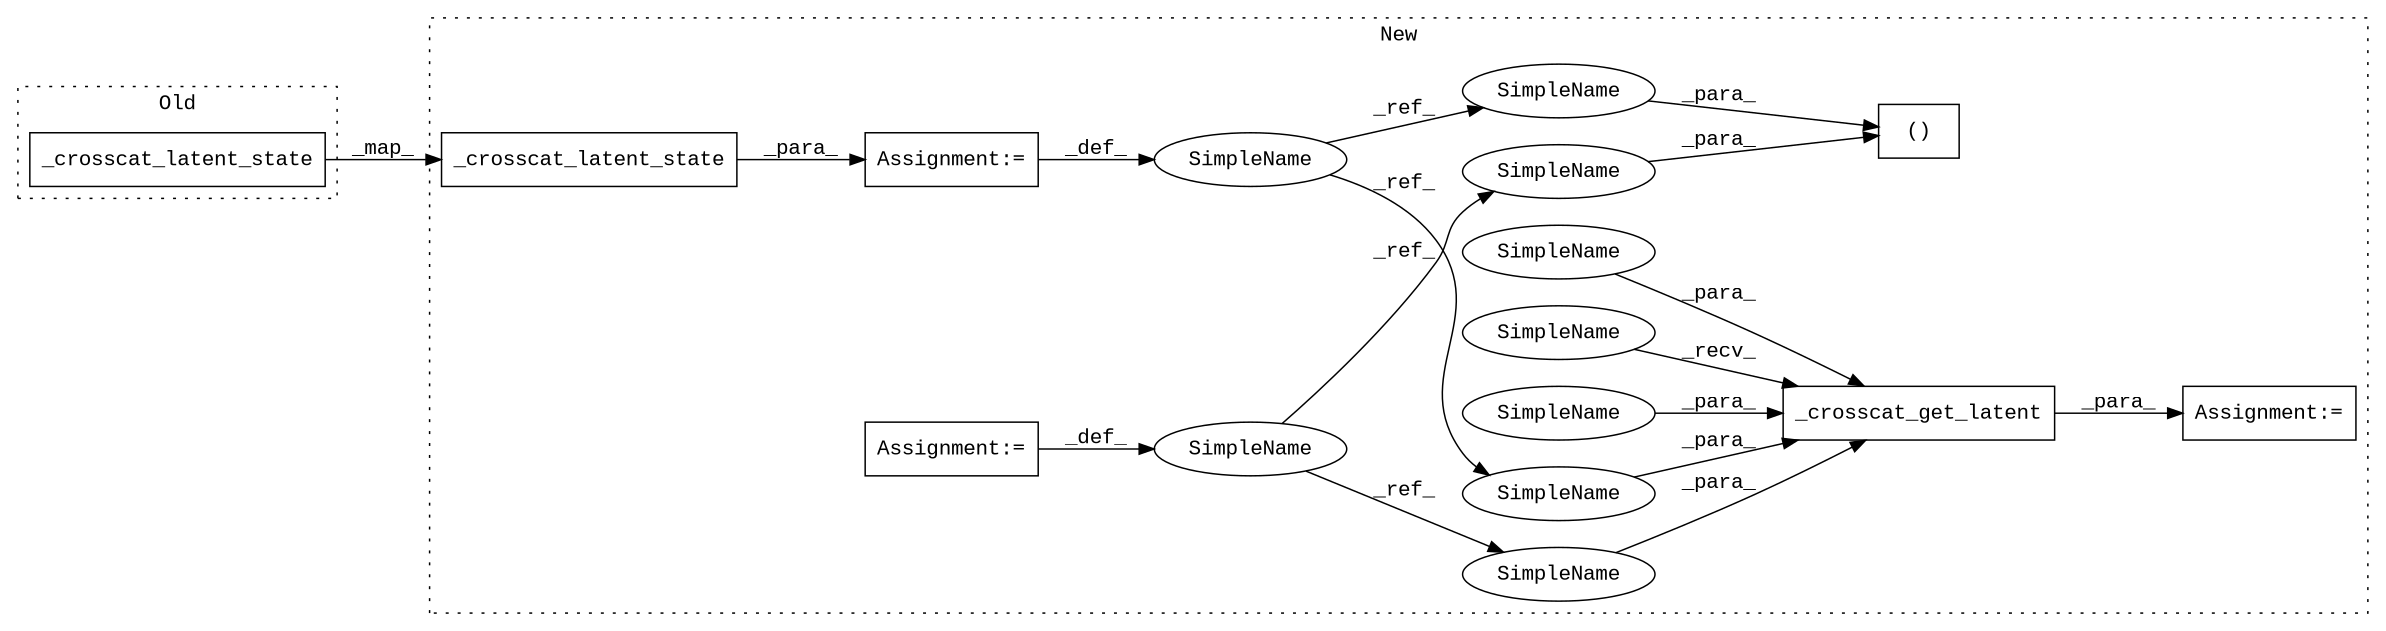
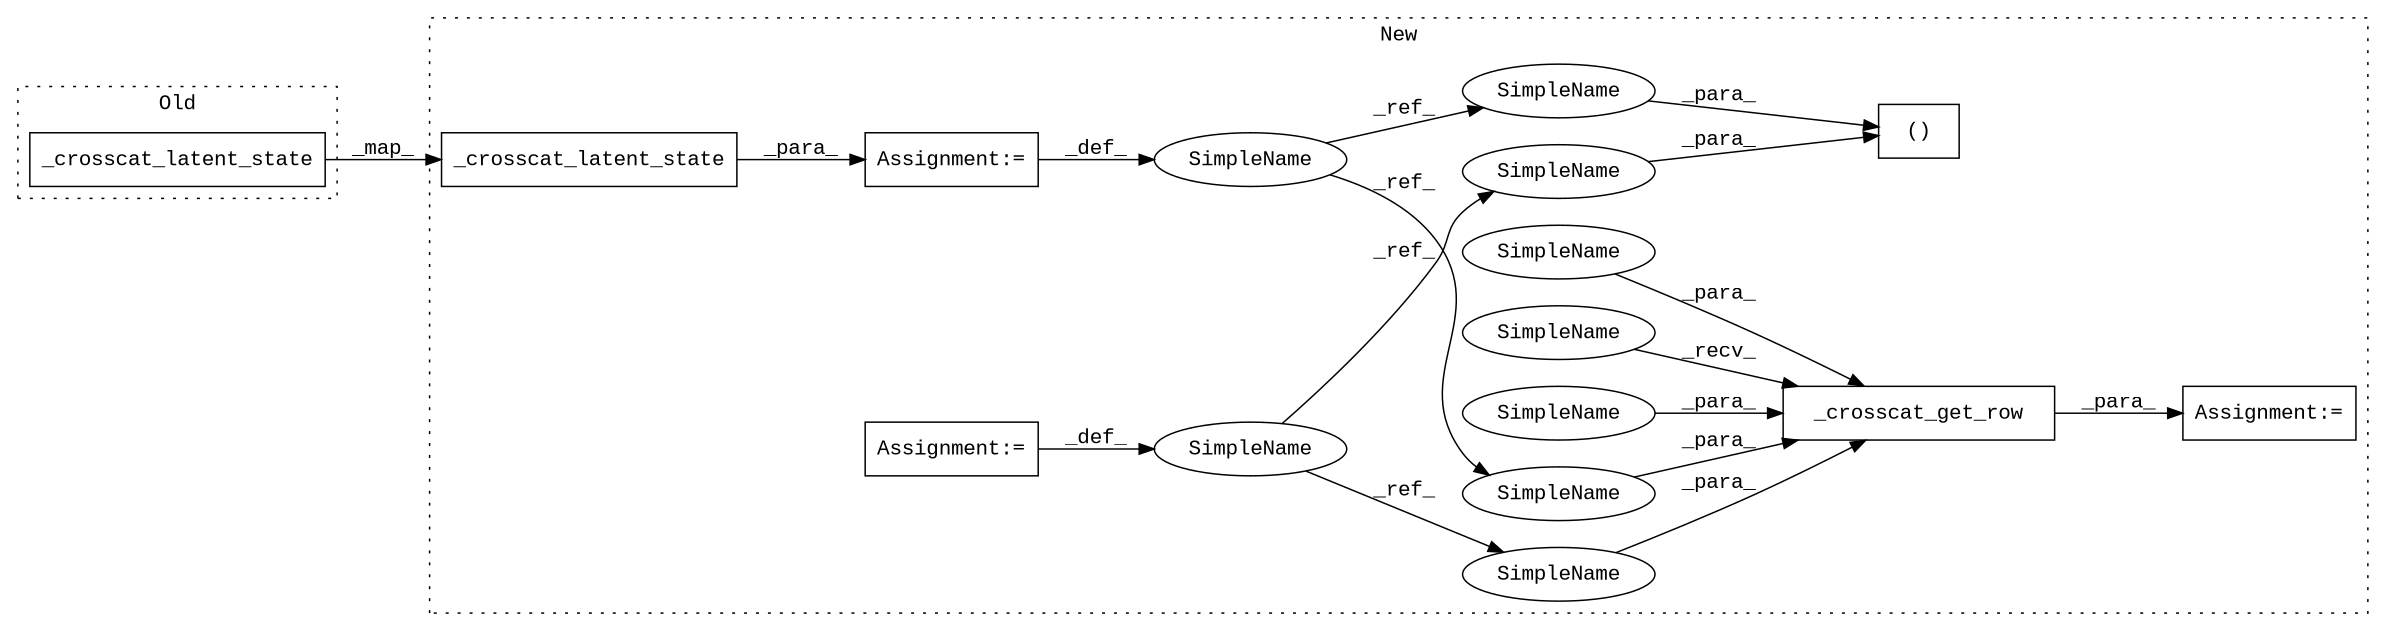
(1919, 413) -> (1919, 413)
